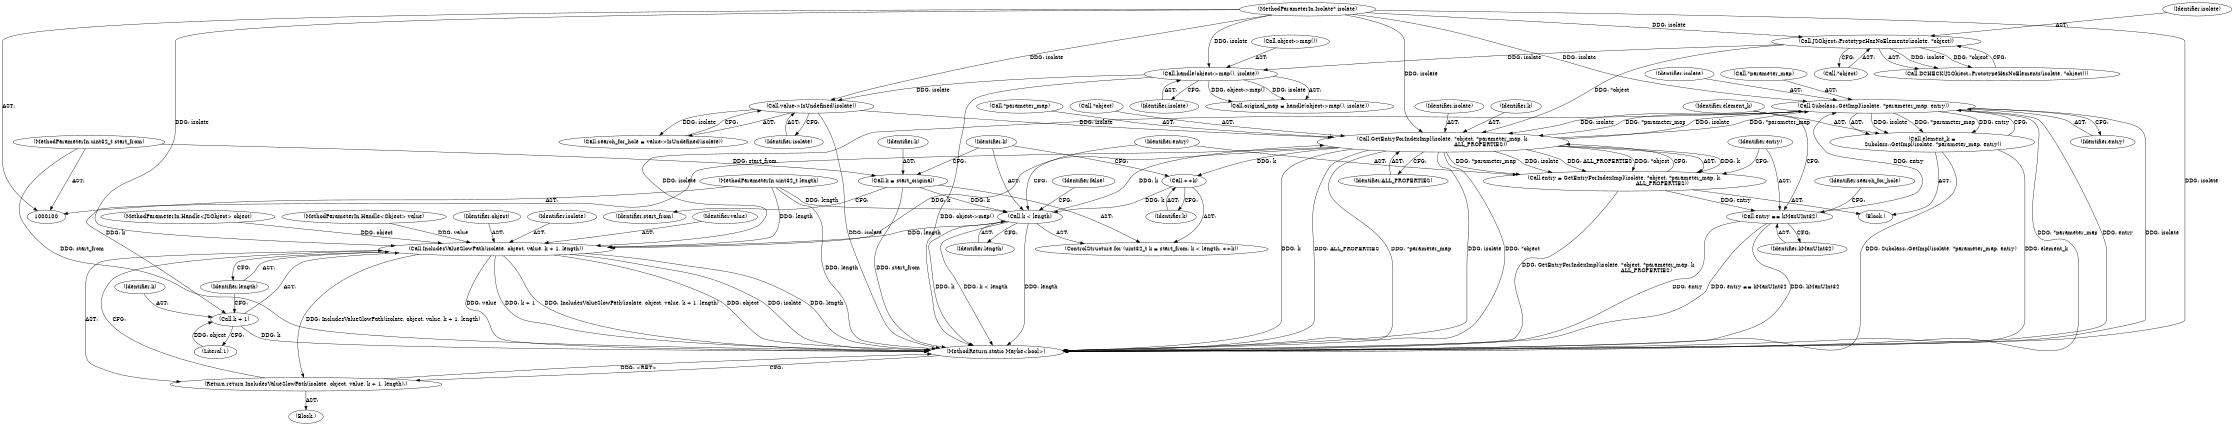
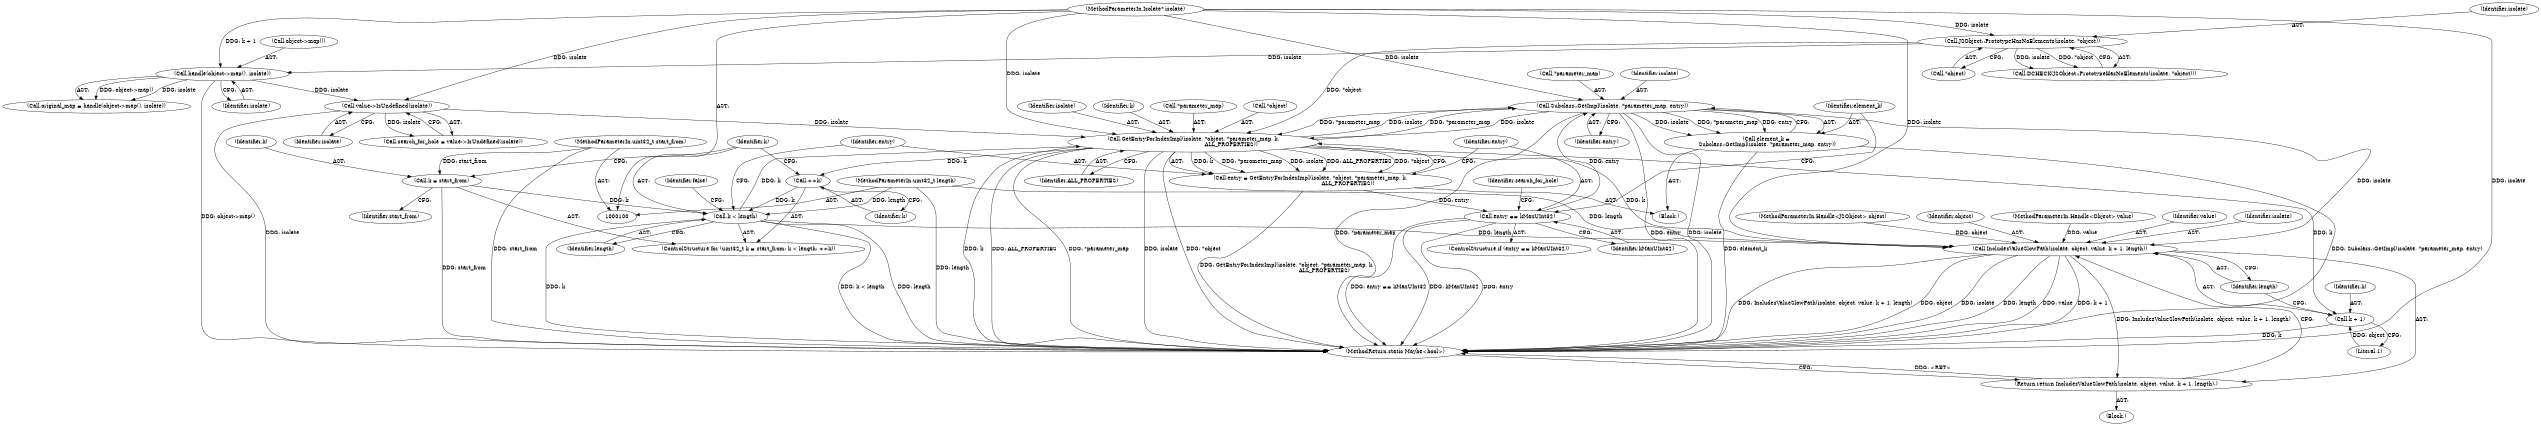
(1231, 42) -> (241, 42)
(903, 181) -> (442, 181)
none -> (1509, 249)
